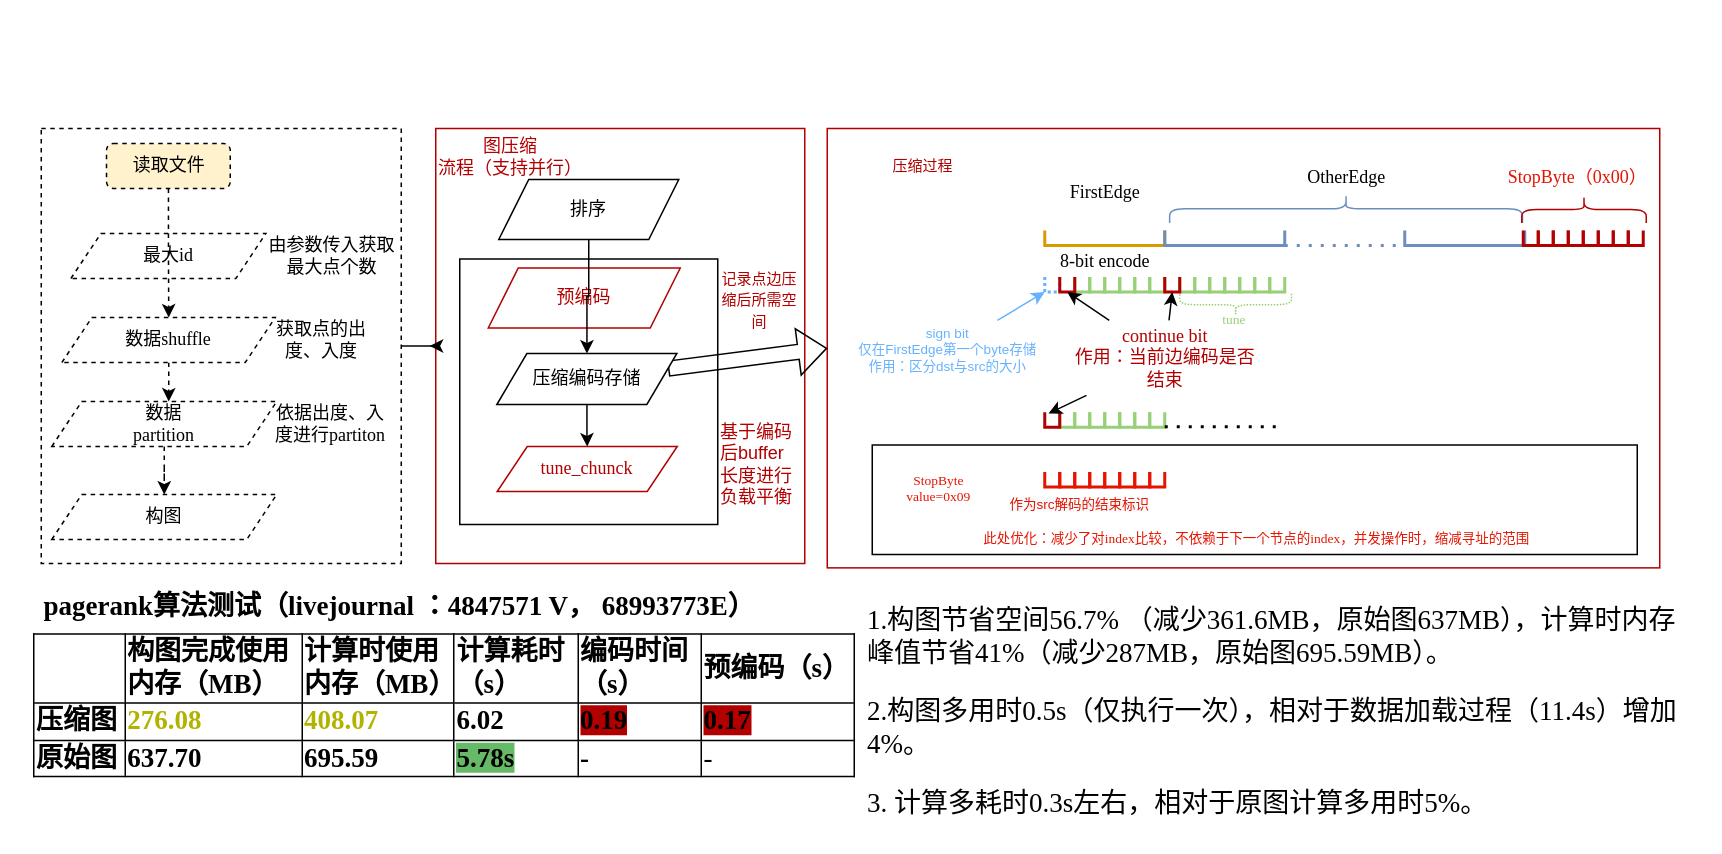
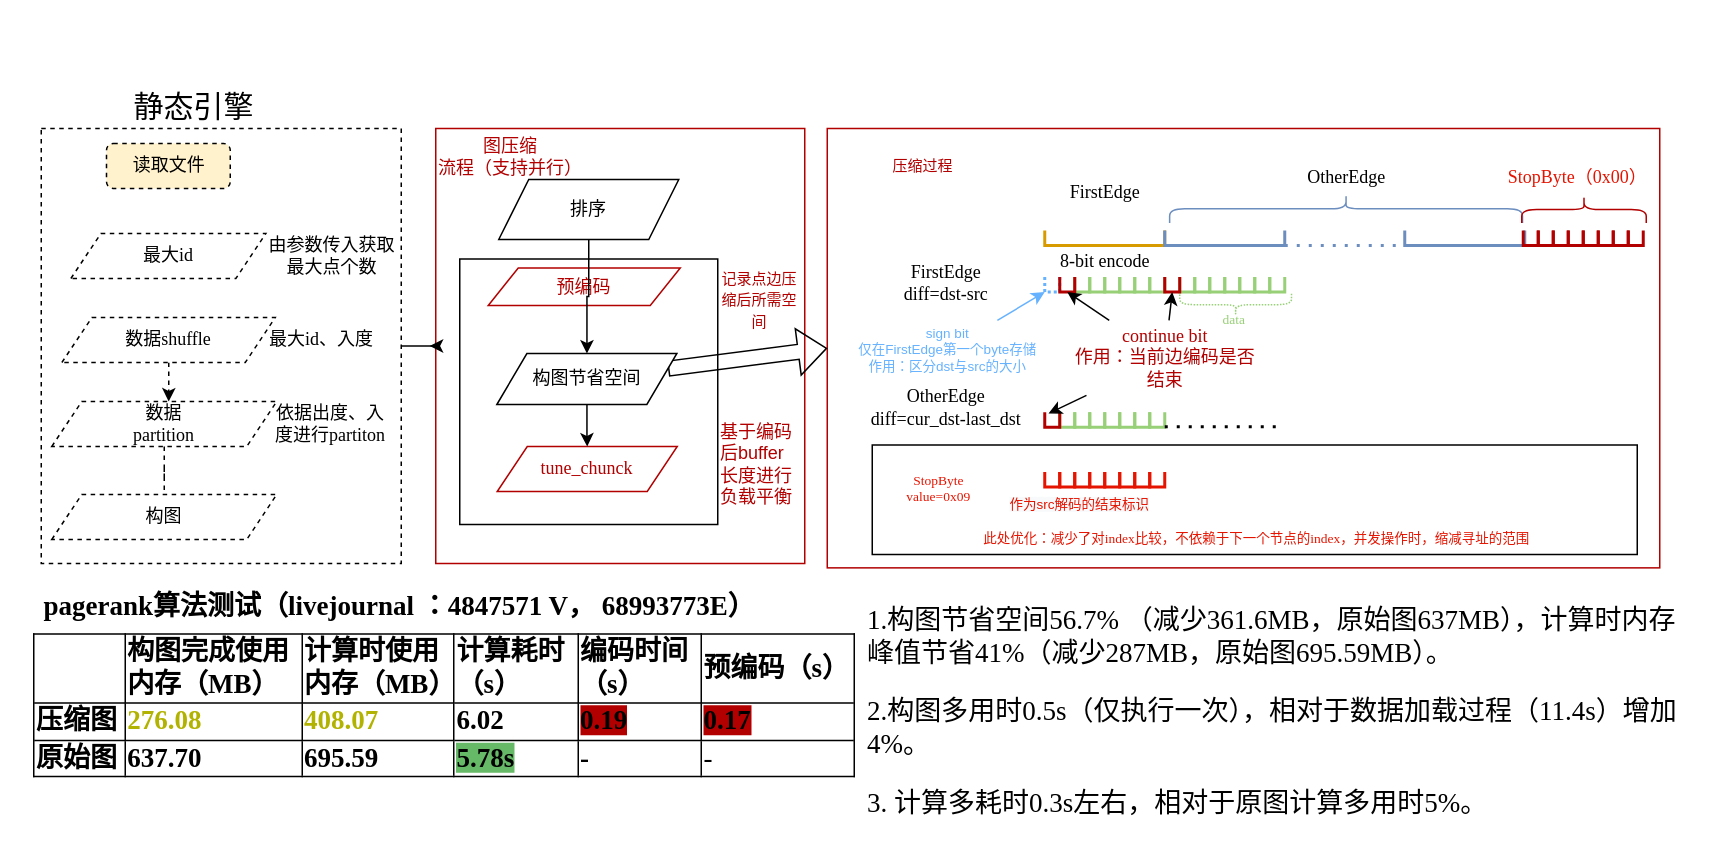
none -> (194, 106)
(168, 248) -> none
none -> (946, 283)
(584, 298) -> (584, 287)
(1235, 320) -> (1235, 320)
(322, 340) -> (322, 340)
(587, 379) -> (587, 379)
none -> (946, 407)
(164, 483) -> (164, 487)
